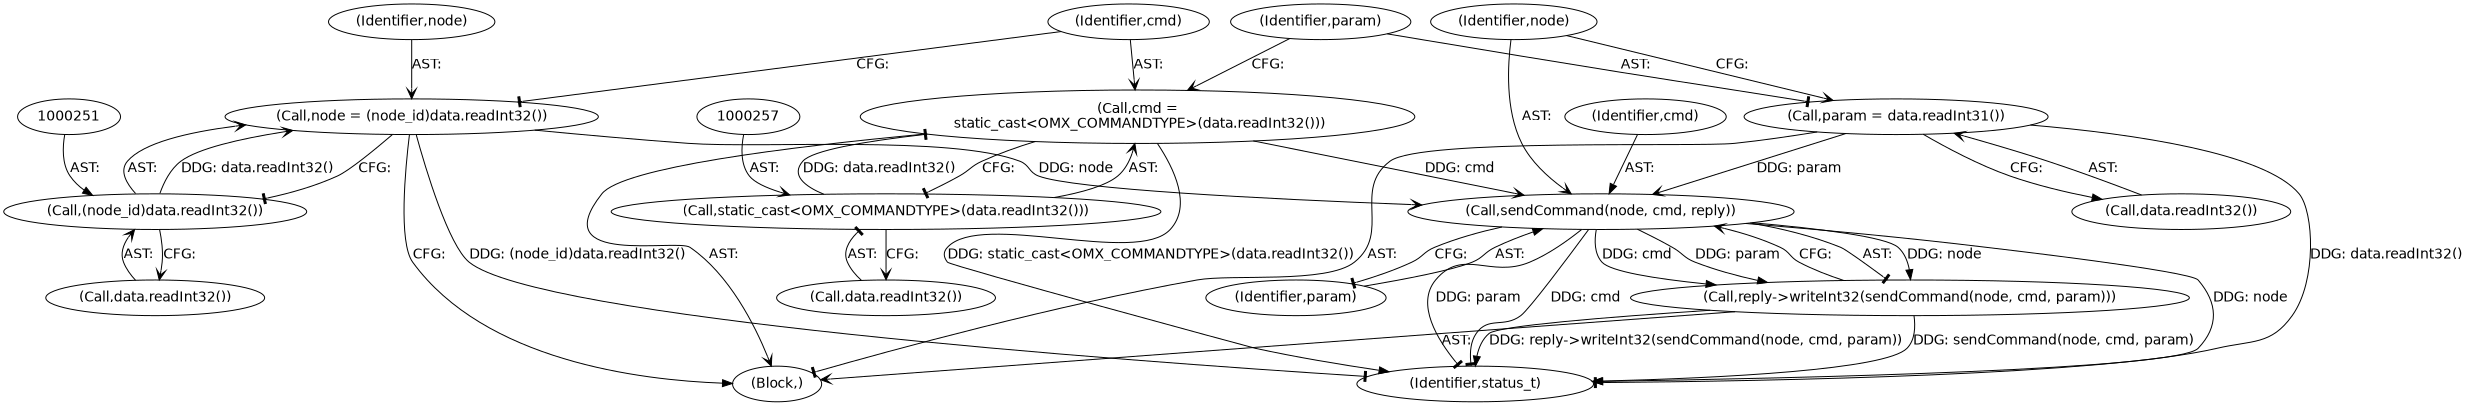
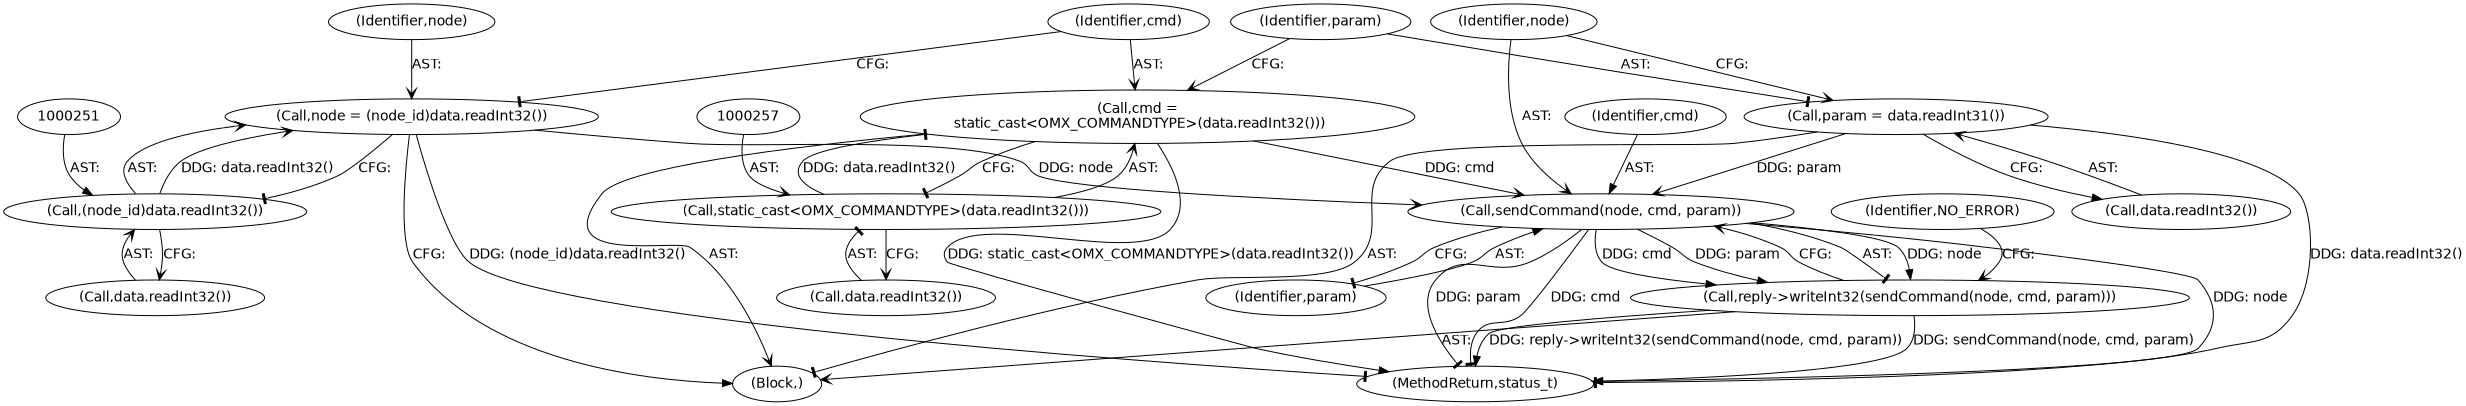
(1601, 212) -> (1601, 212)
none -> (1943, 212)
(1475, 384) -> (1475, 384)
